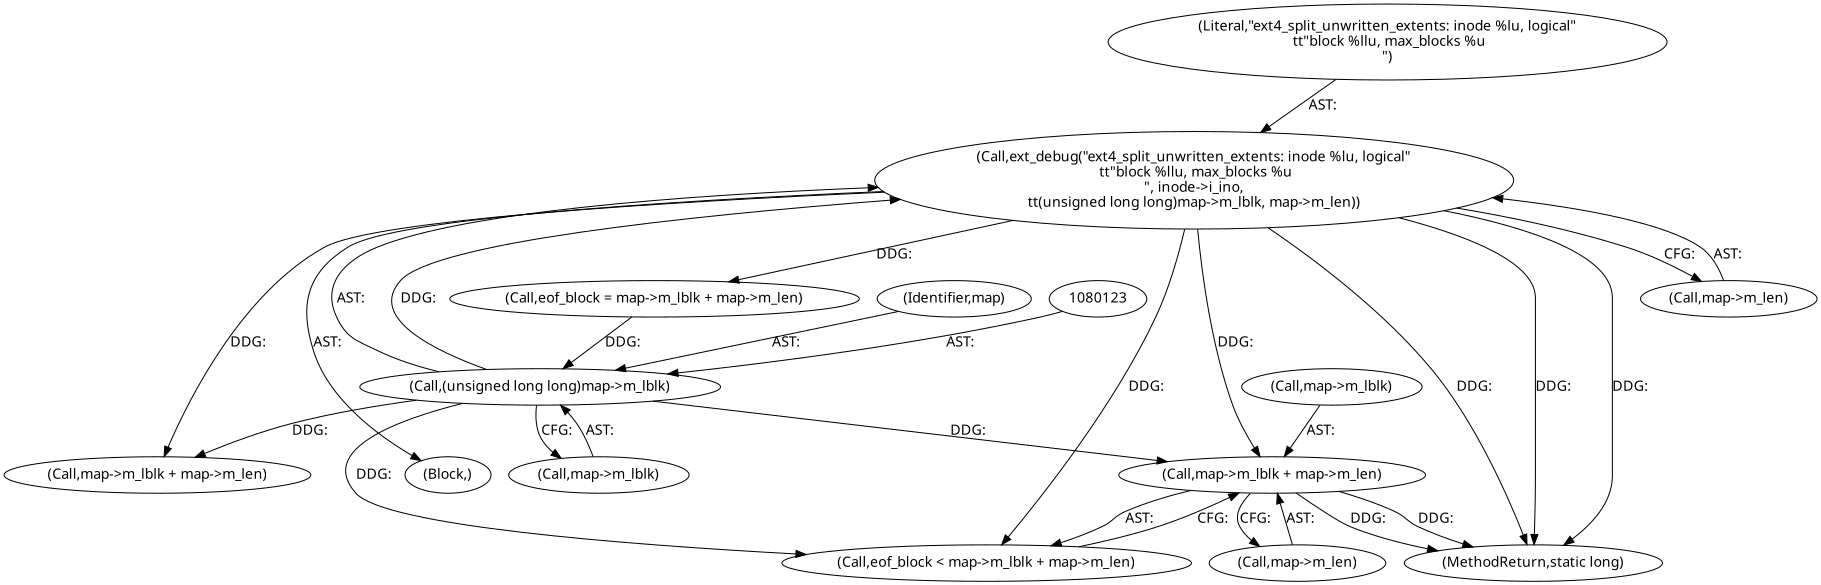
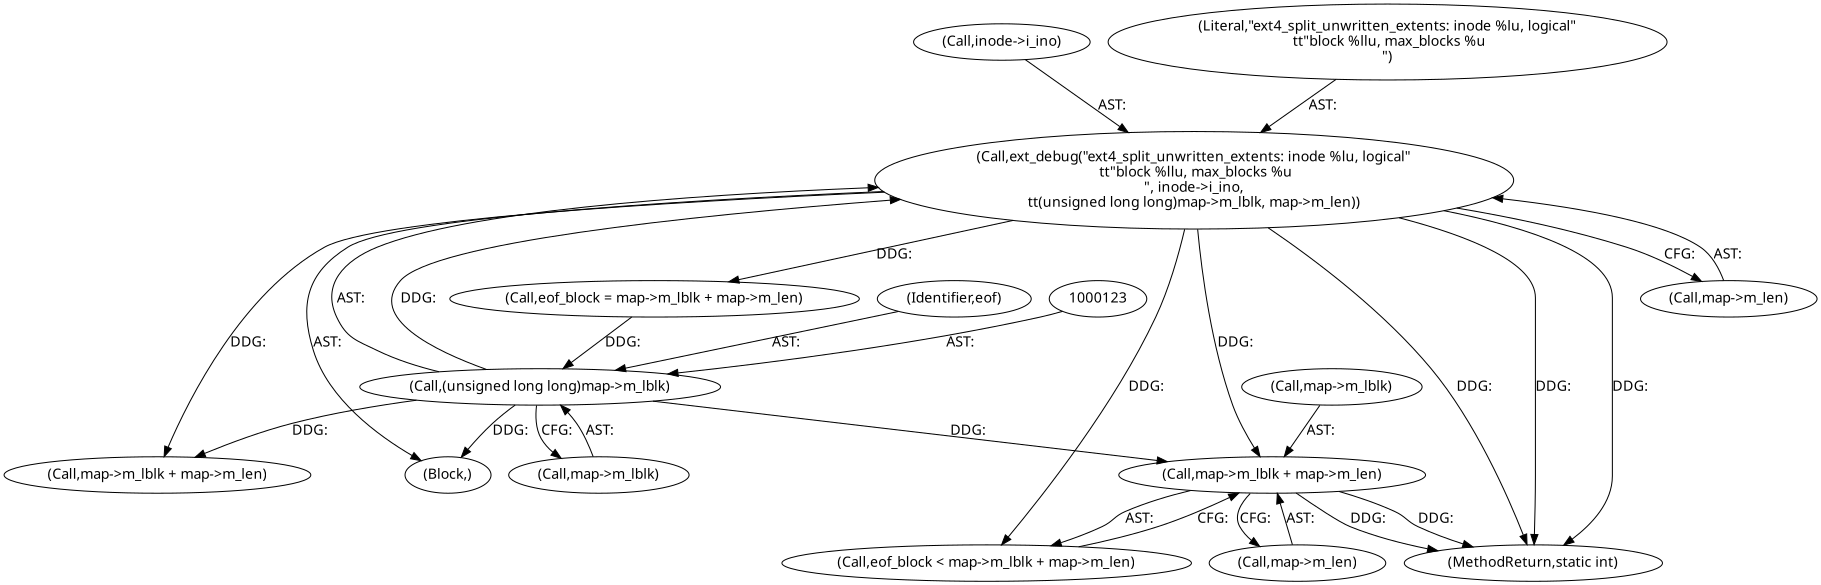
none -> (1002, 42)
(954, 299) -> (954, 299)
(1098, 299) -> (1098, 299)
(490, 528) -> (490, 426)
(1533, 563) -> (1533, 563)
